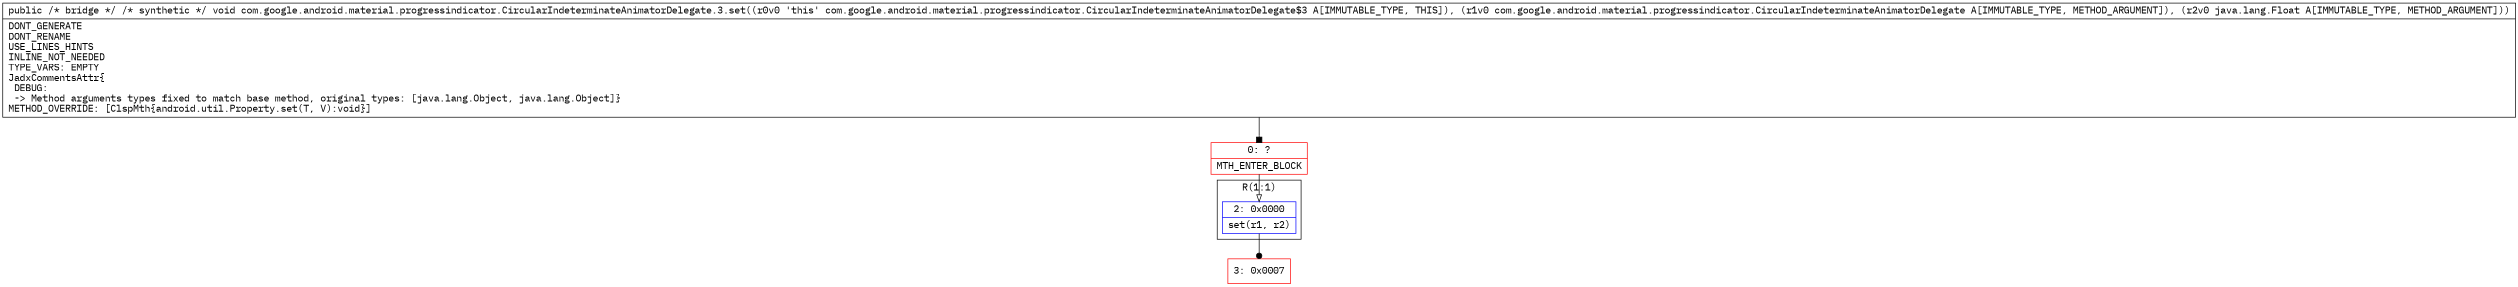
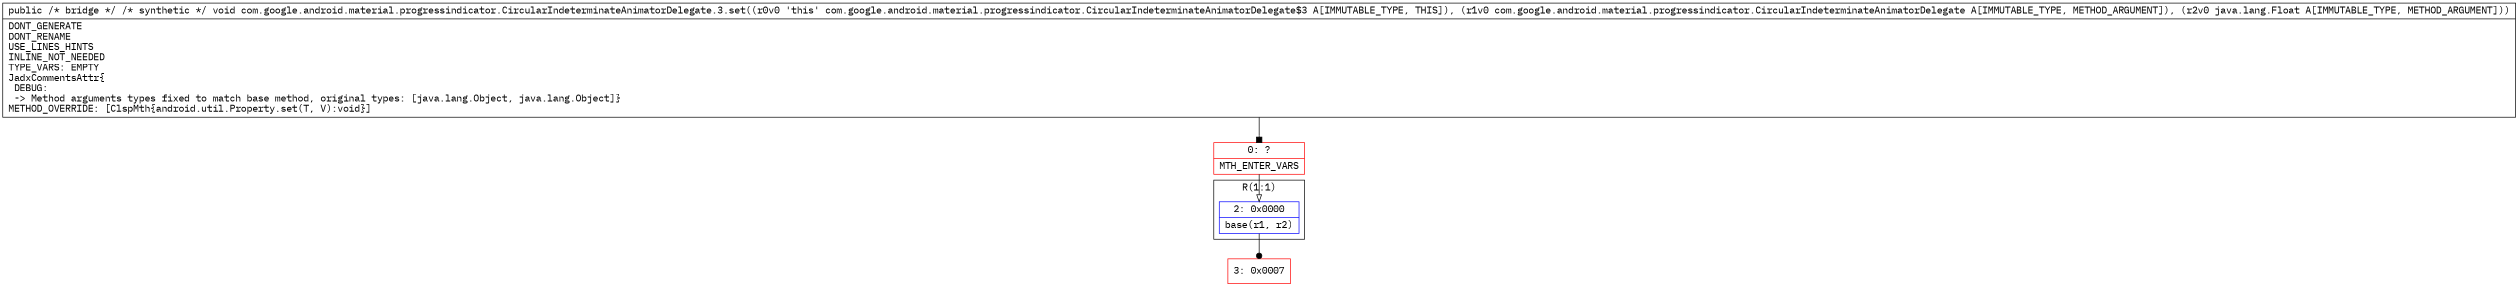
(1259, 166) -> (1259, 166)
(1259, 225) -> (1259, 225)
